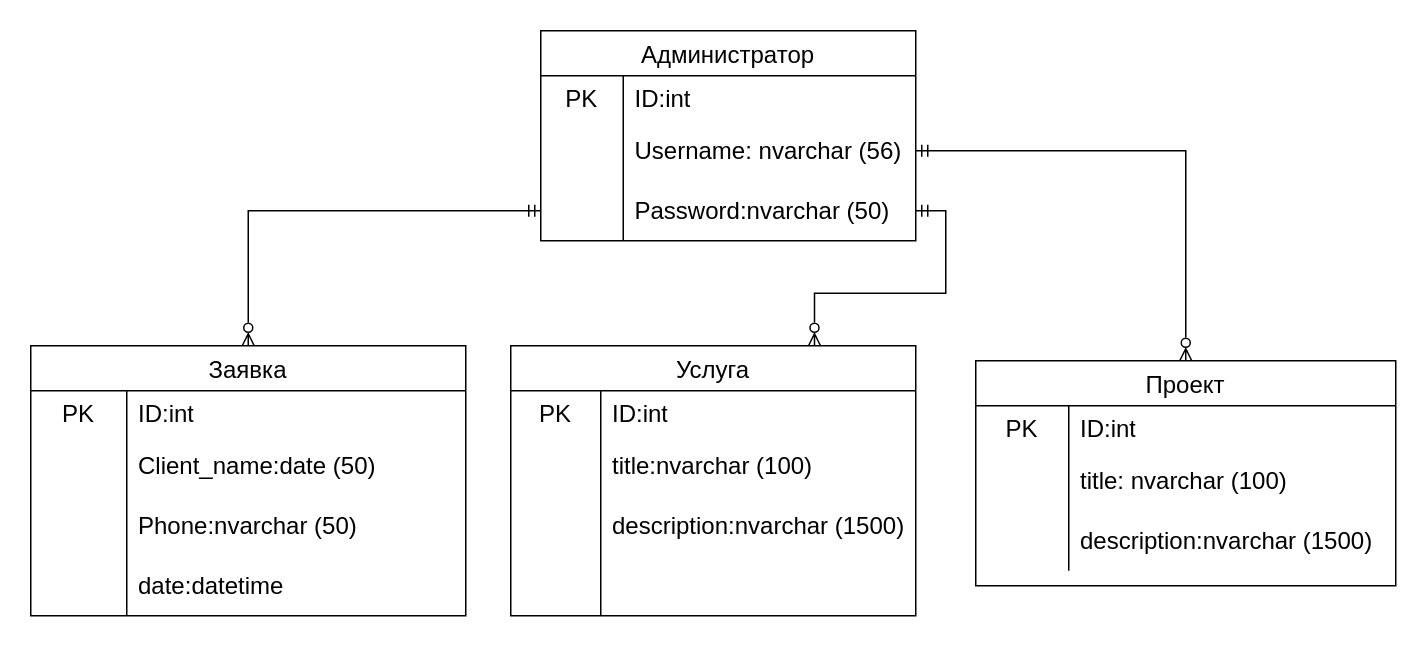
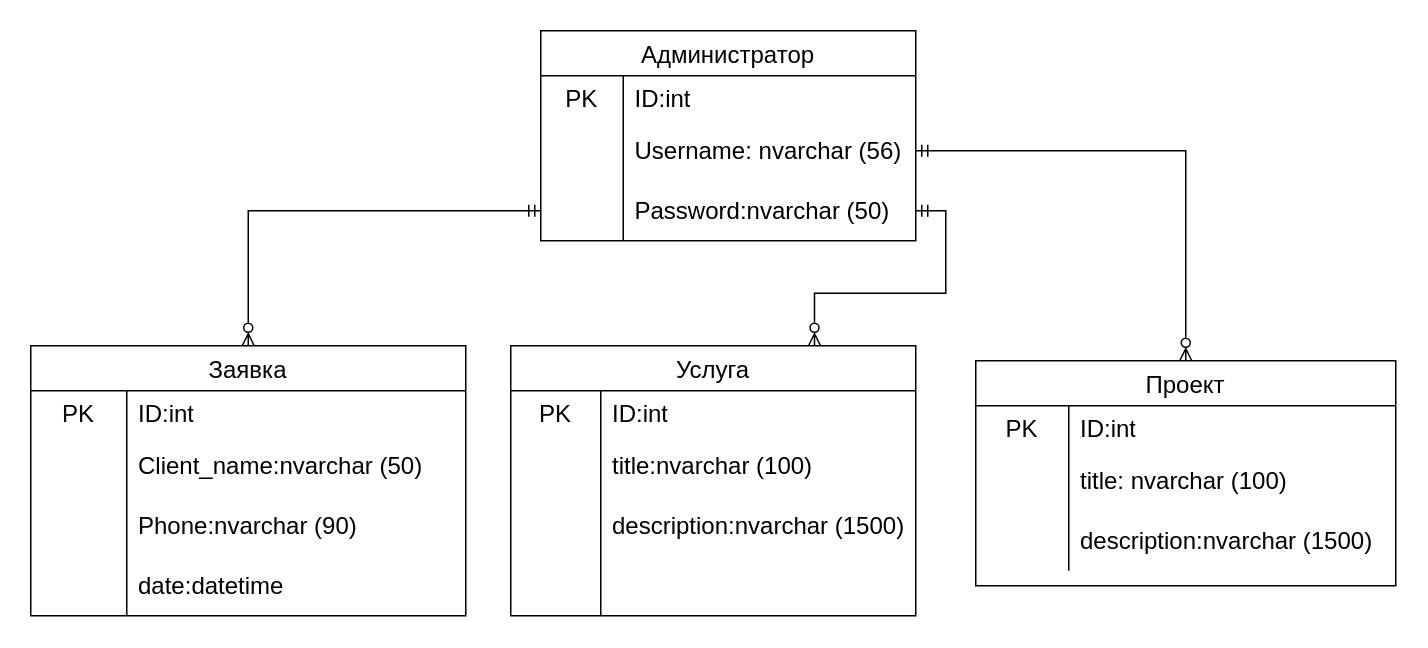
(267, 466) -> (294, 466)
(260, 526) -> (260, 526)
